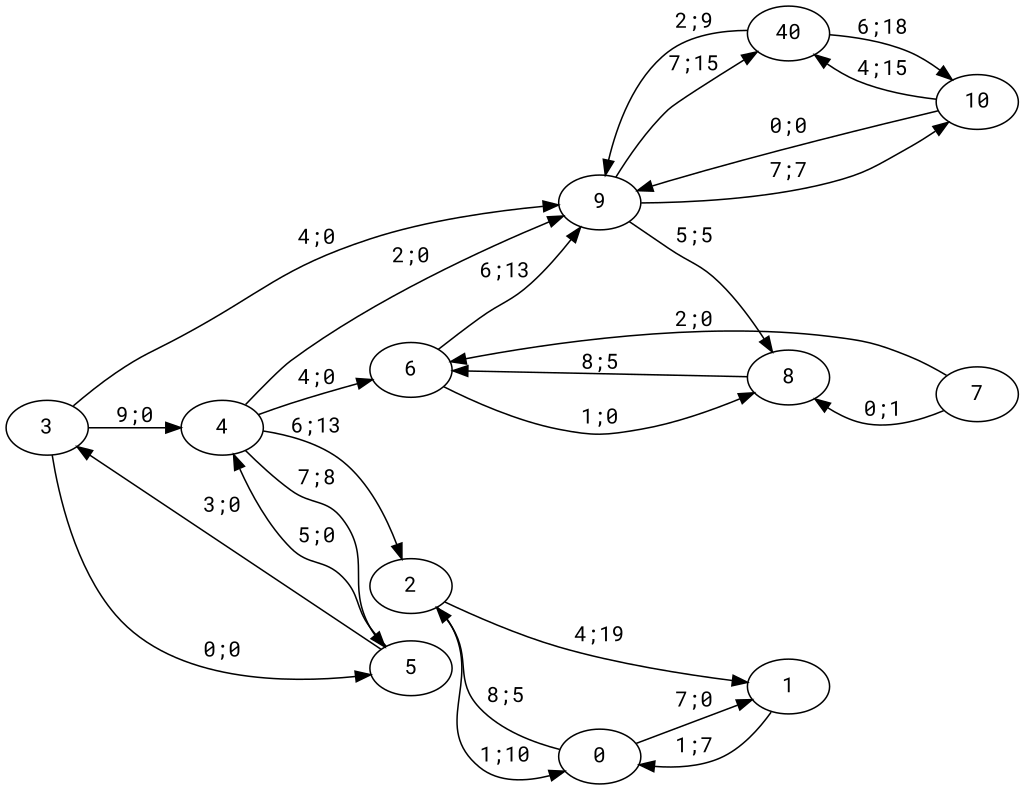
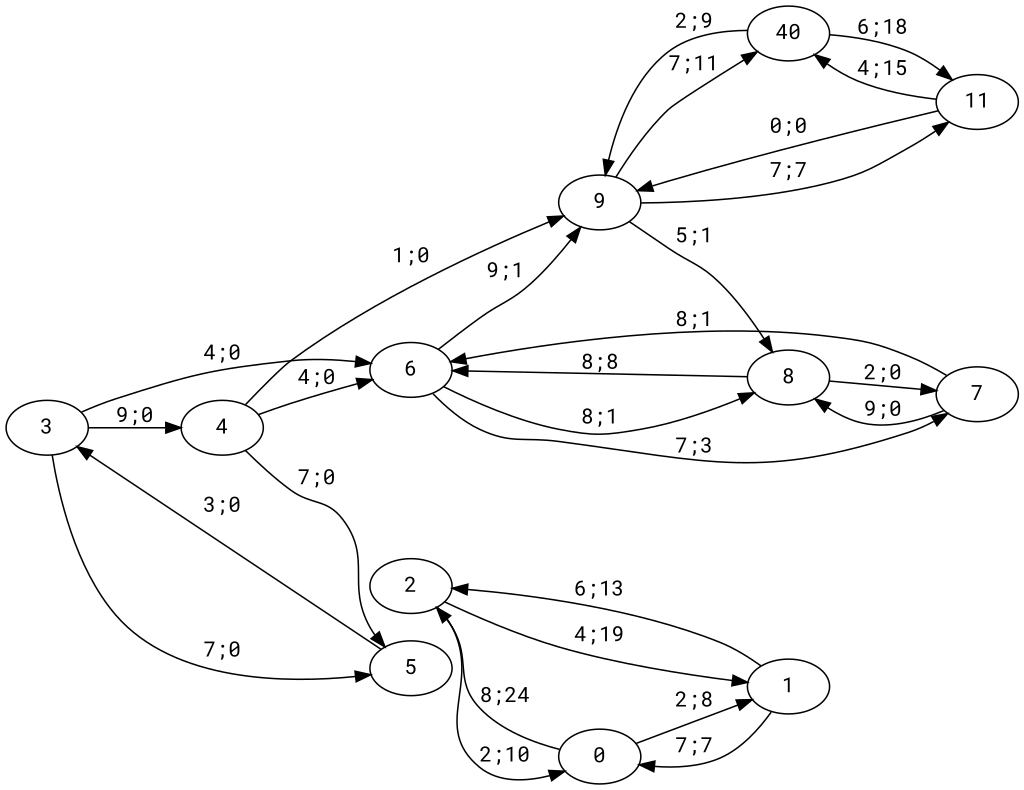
(694, 65) -> (694, 65)
(977, 102) -> (977, 102)
(694, 237) -> (694, 237)
(411, 256) -> (411, 256)
(294, 271) -> (216, 371)
(505, 272) -> (505, 272)
(694, 320) -> (694, 320)
(600, 363) -> (600, 363)
none -> (875, 385)
(883, 410) -> (883, 410)
(600, 418) -> (600, 418)
none -> (679, 458)
(348, 466) -> (619, 612)
(317, 479) -> (317, 479)
(311, 561) -> none
(222, 651) -> (222, 651)
(505, 696) -> (505, 696)
(694, 701) -> (694, 701)
(694, 747) -> (694, 747)
(505, 756) -> (505, 756)
